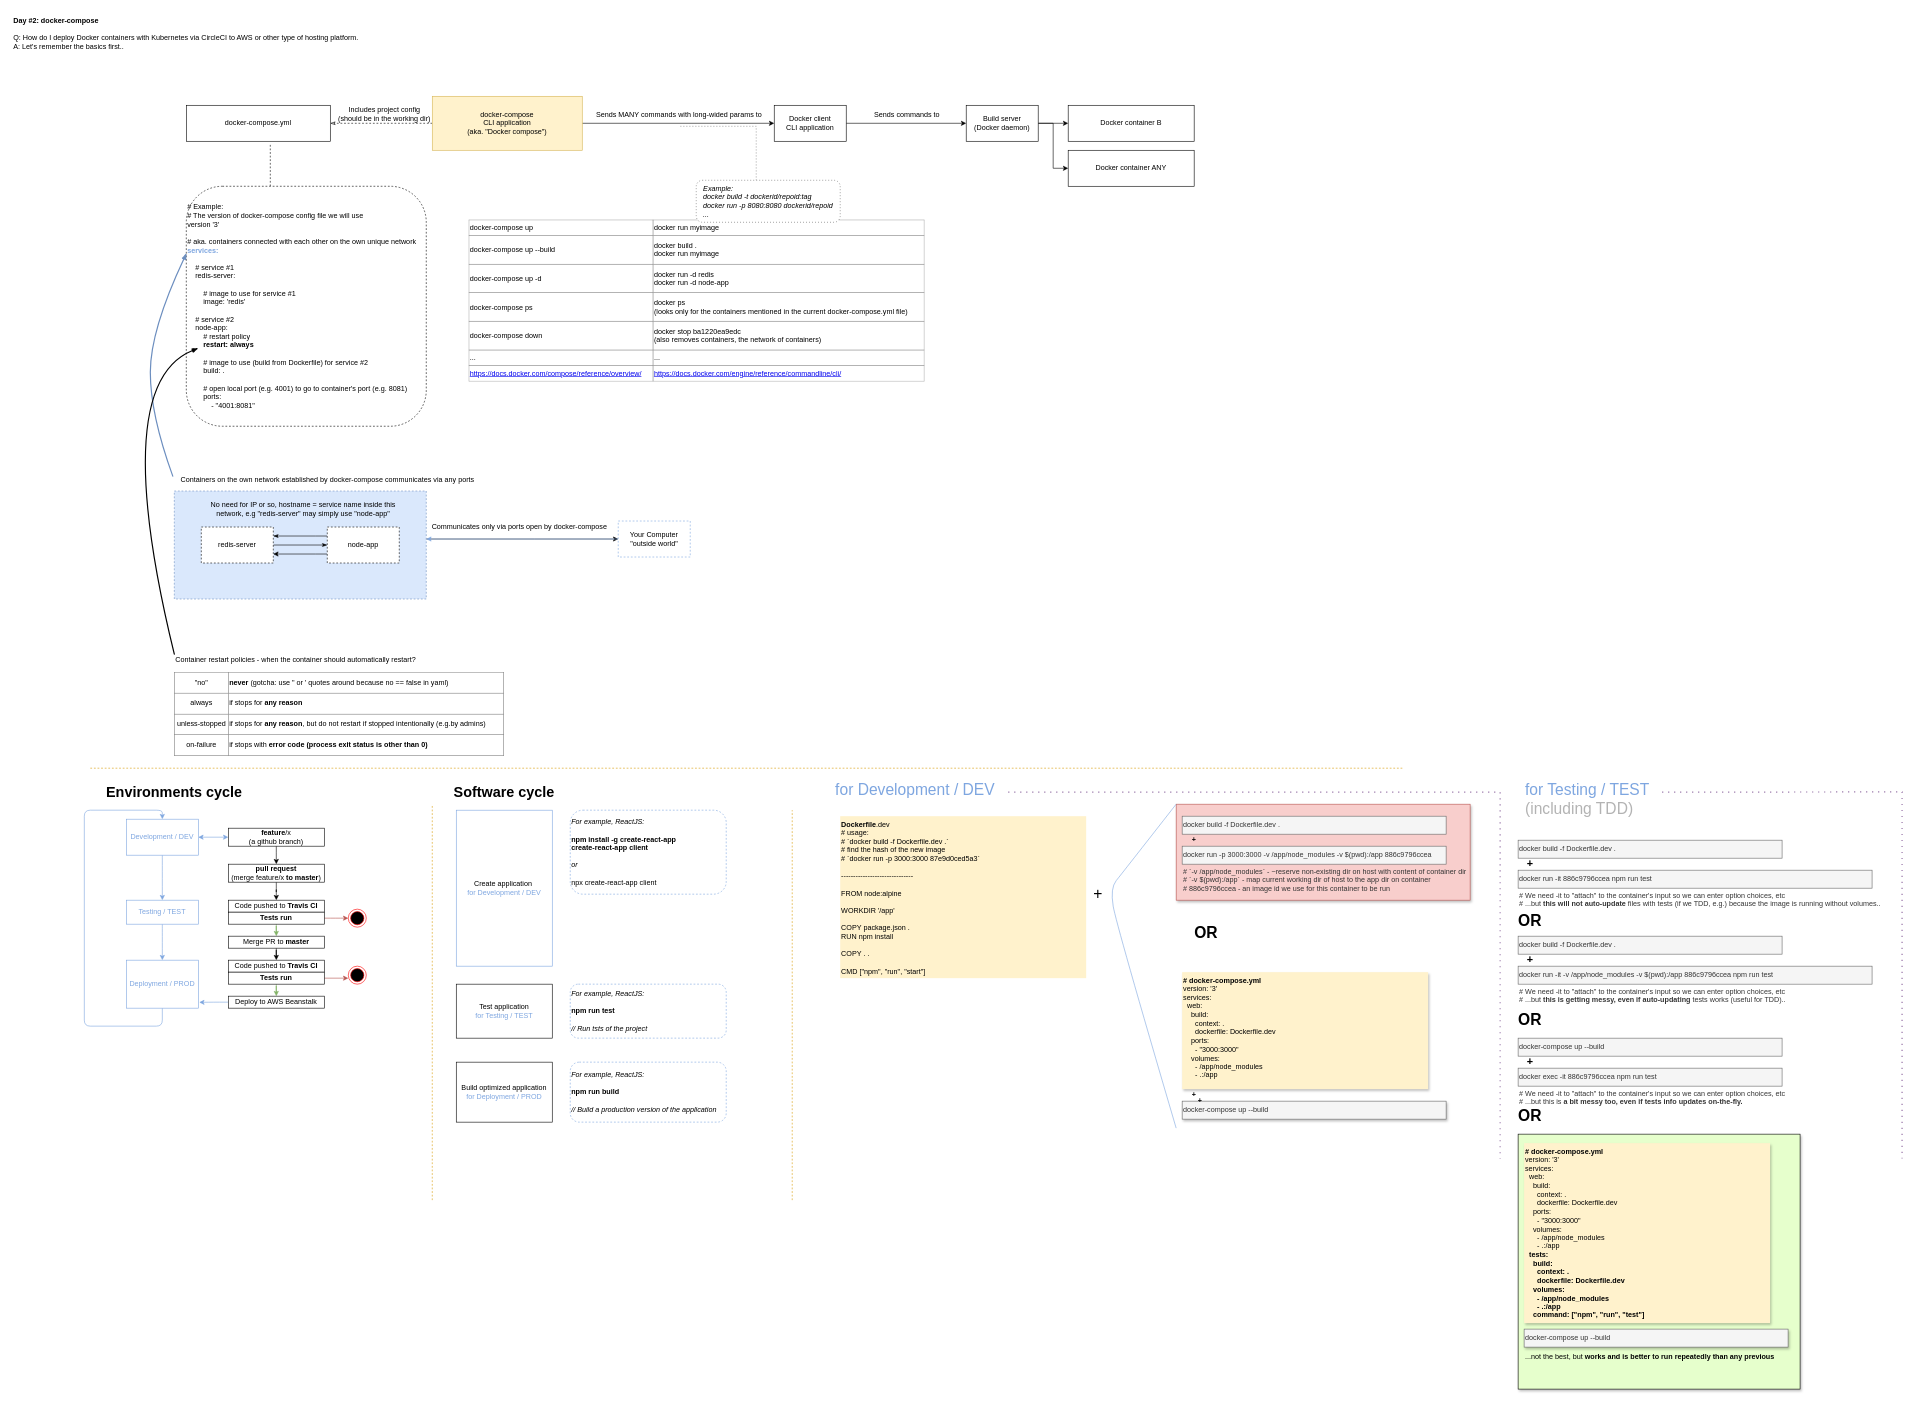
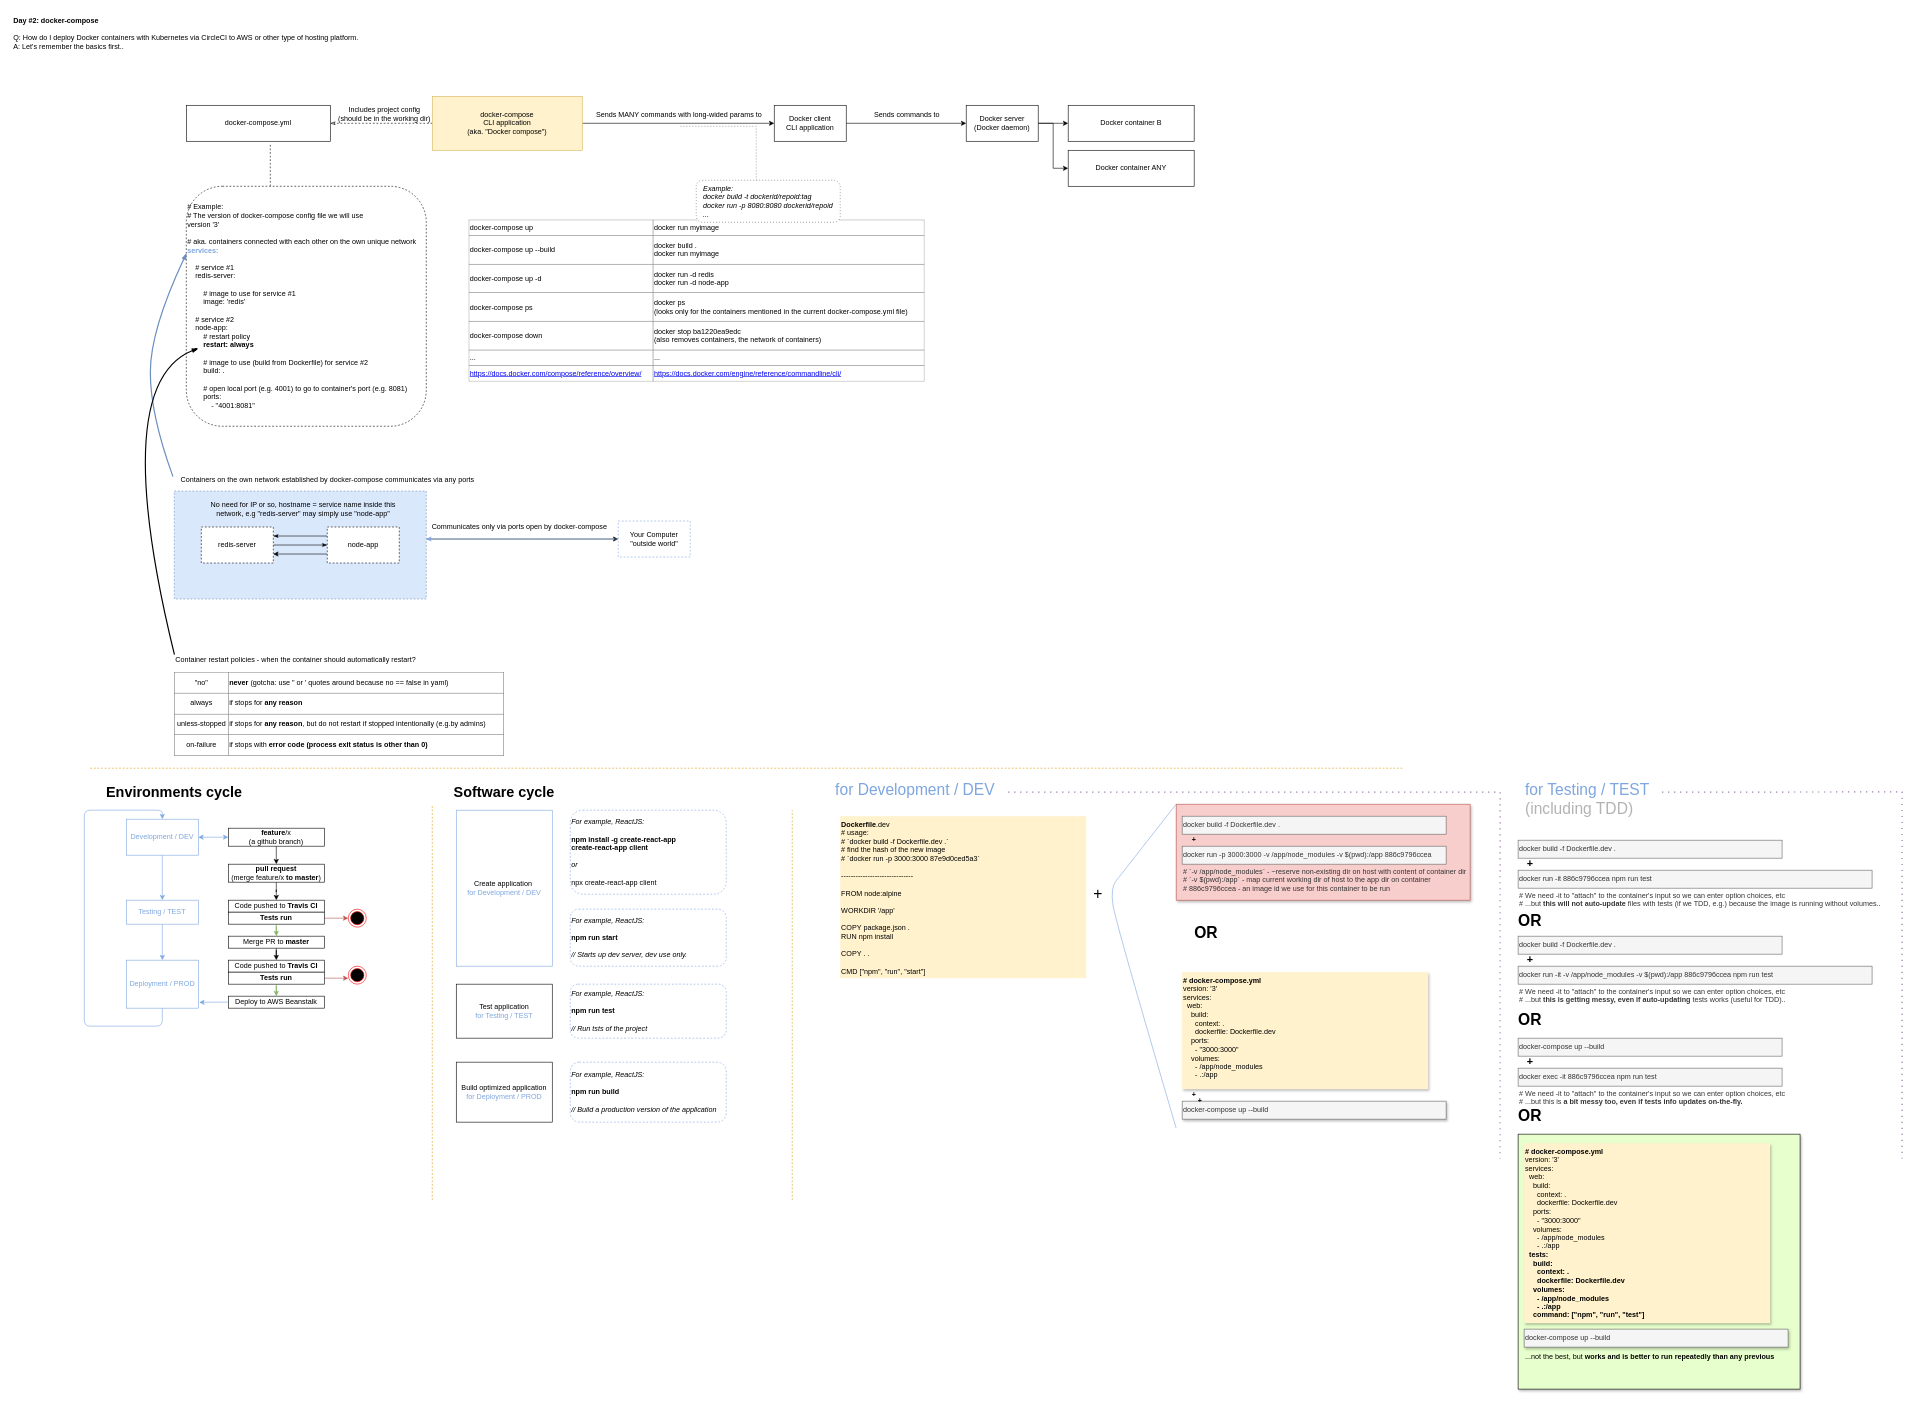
(1002, 123) -> (1002, 123)
none -> (648, 938)
